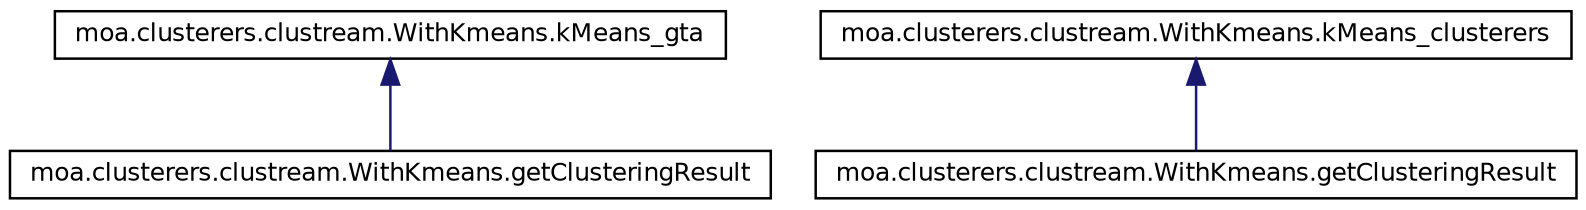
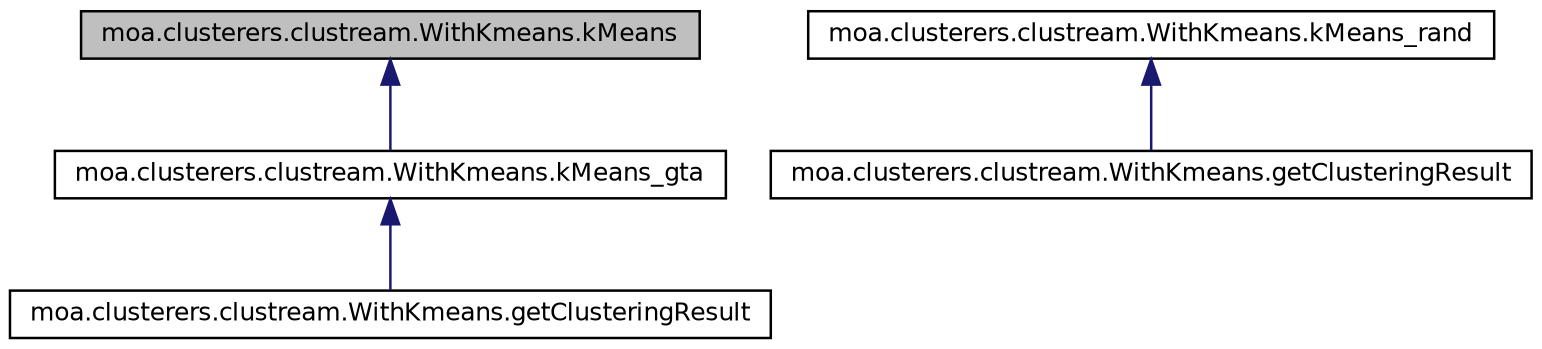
none -> (390, 35)
(1196, 35) -> (1151, 35)
